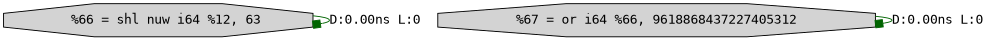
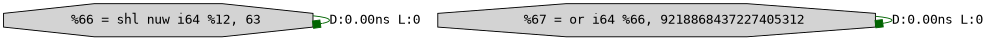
(657, 20) -> (657, 20)
